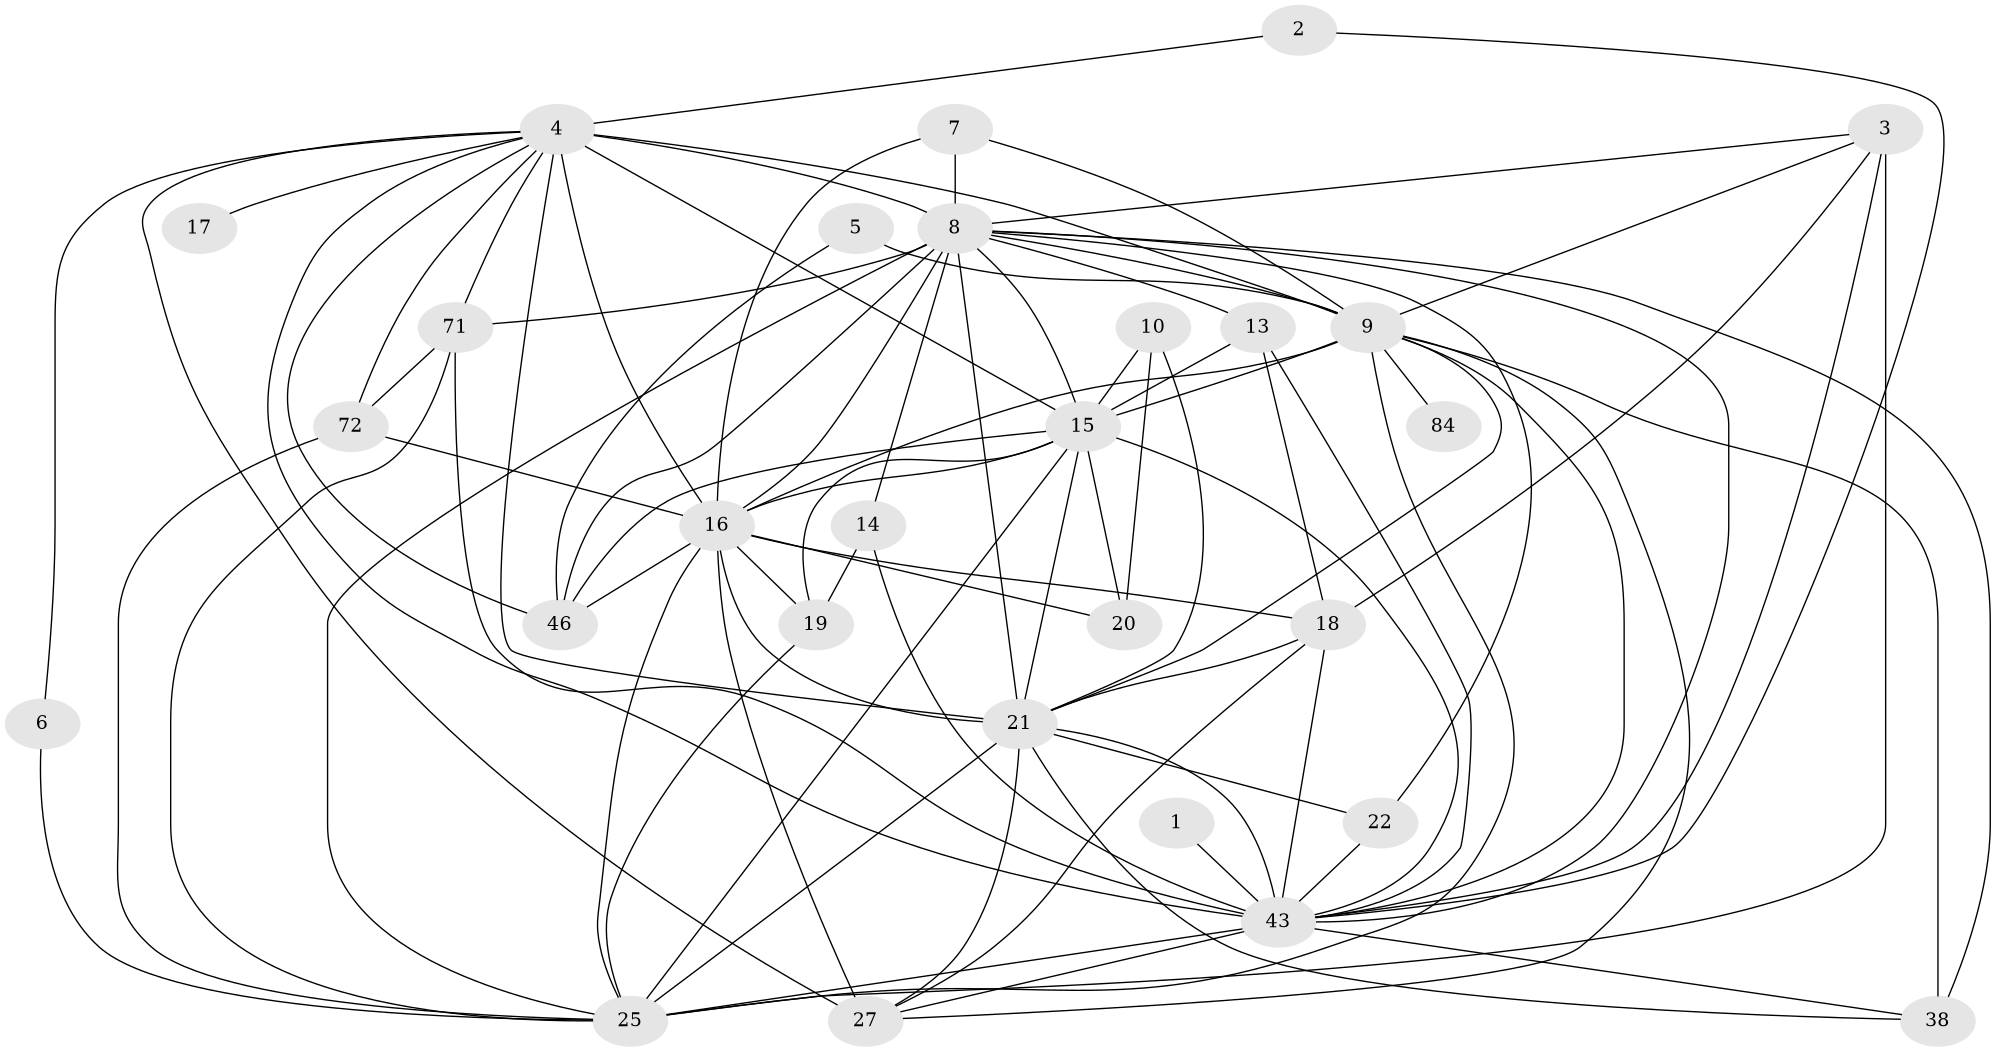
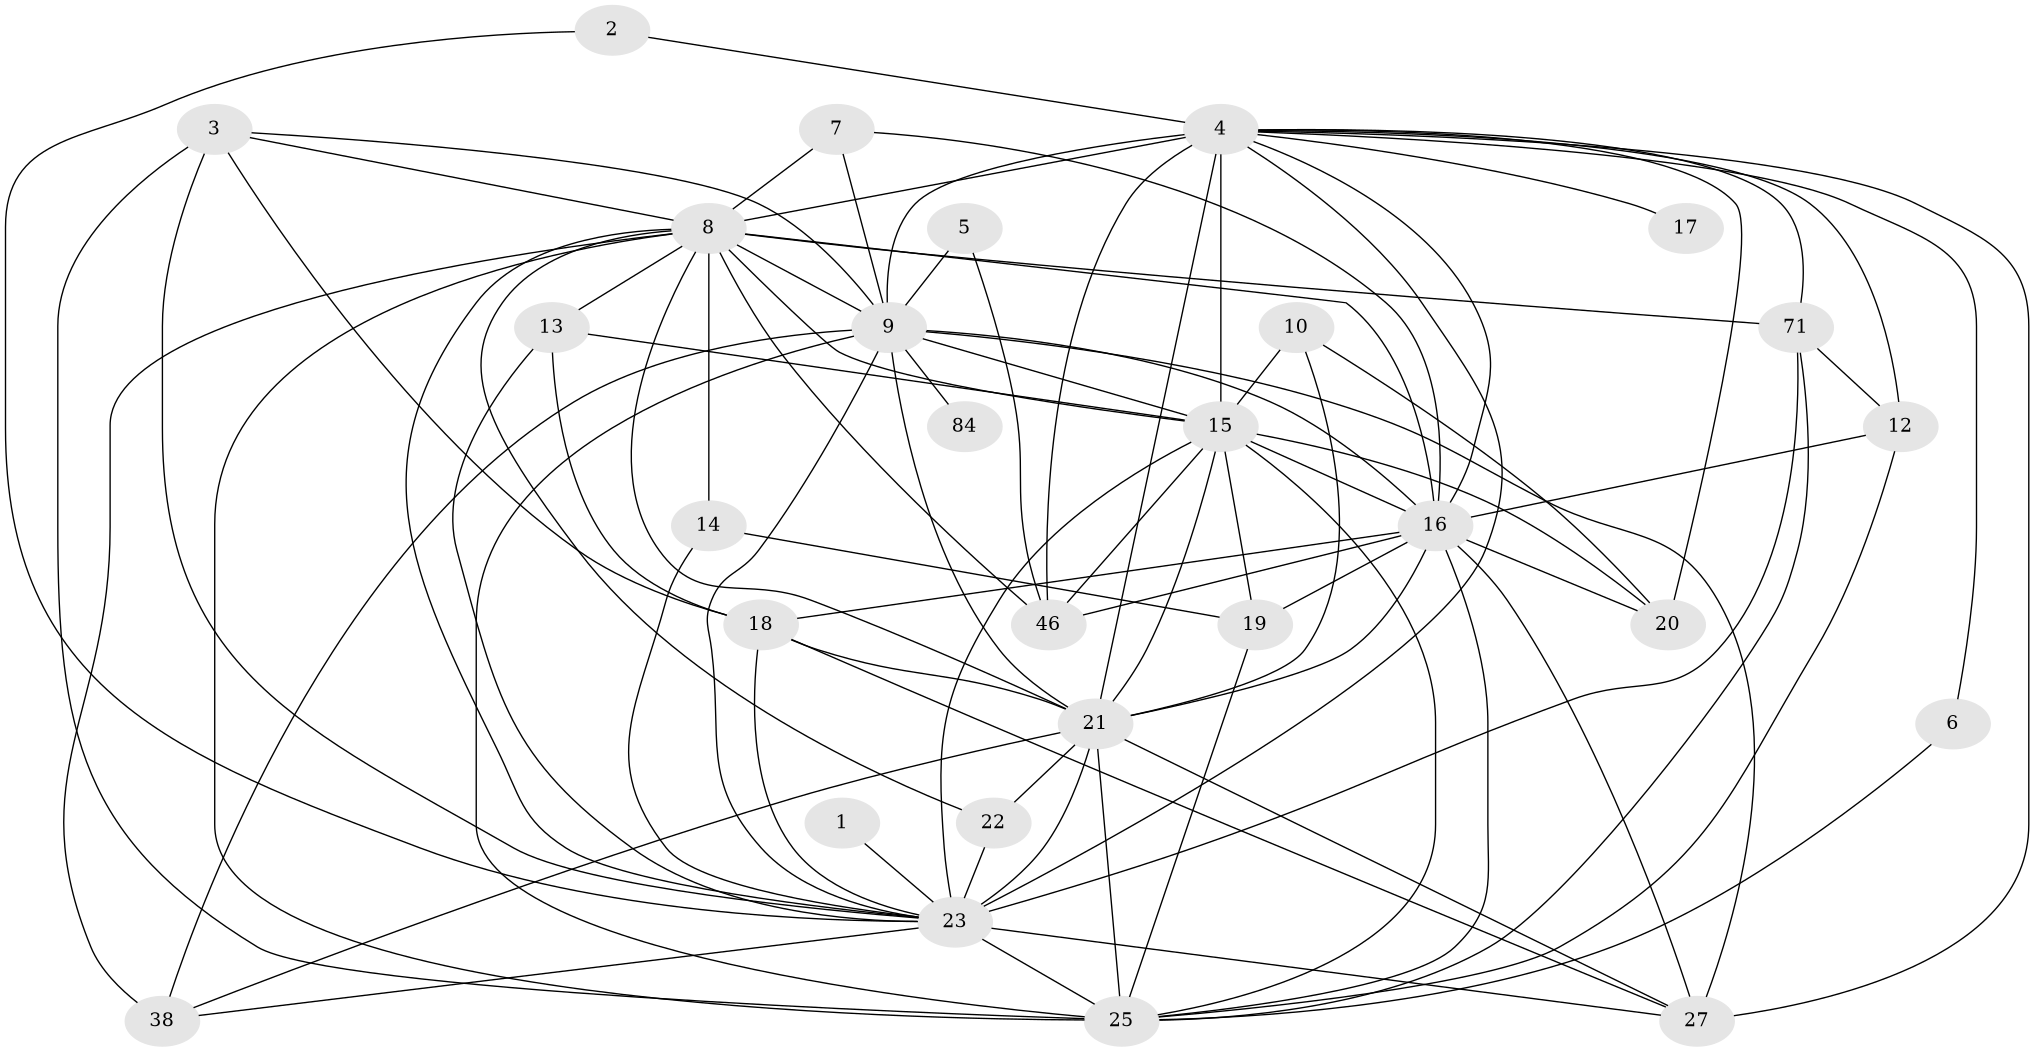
none -> (1700, 179)
(351, 427) -> (1901, 427)
(1279, 922) -> (955, 922)
